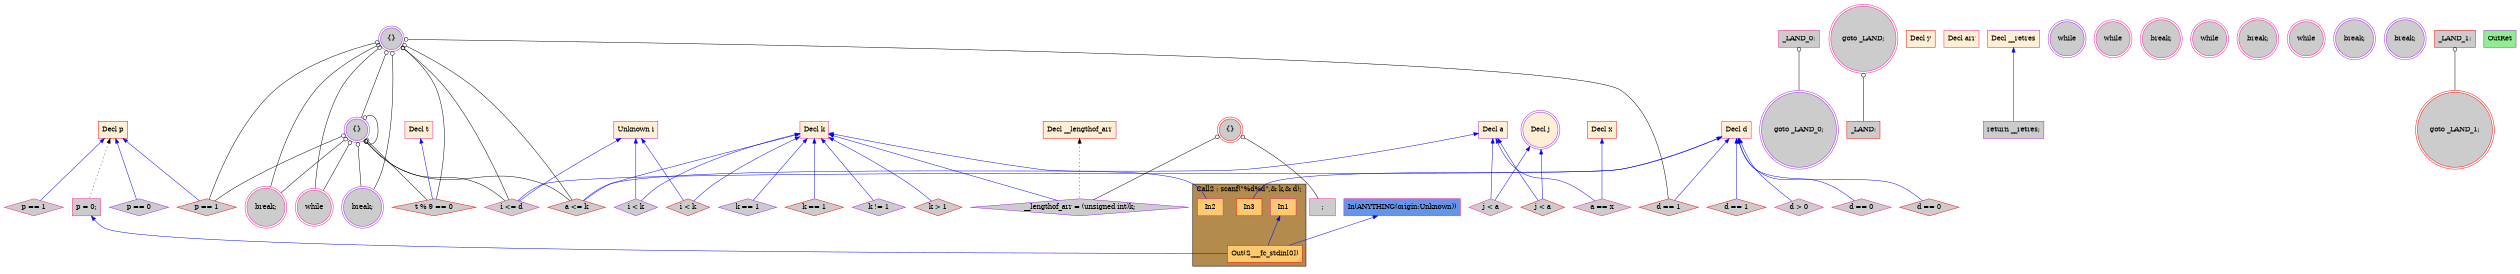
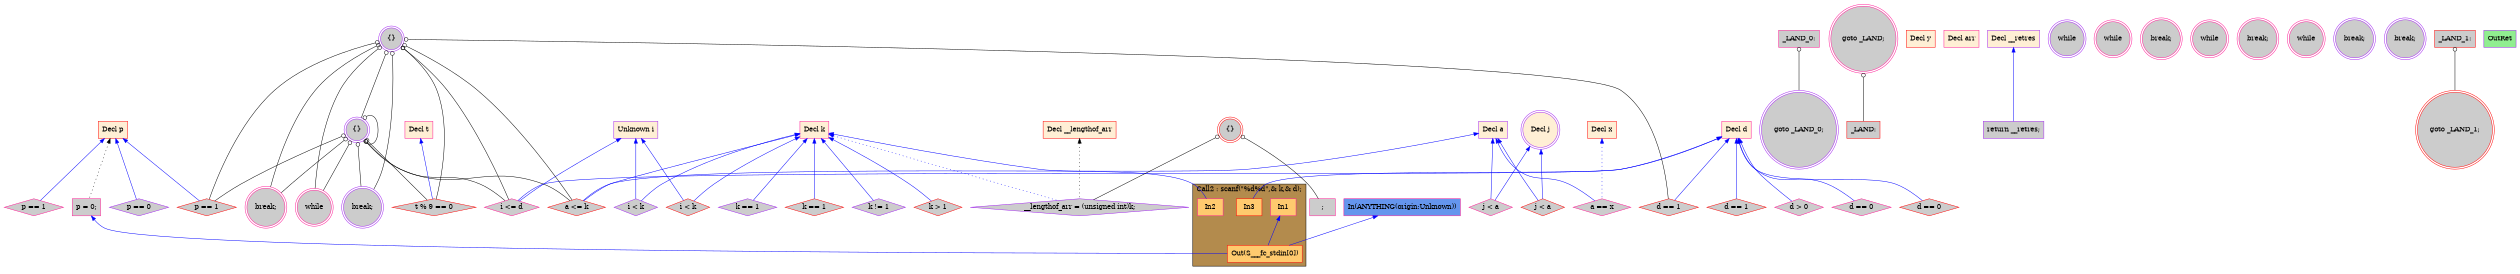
(940, 166) -> (940, 166)
(1602, 174) -> (1602, 174)
